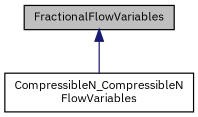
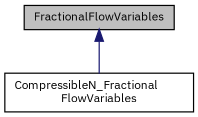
(99, 93) -> (99, 93)
